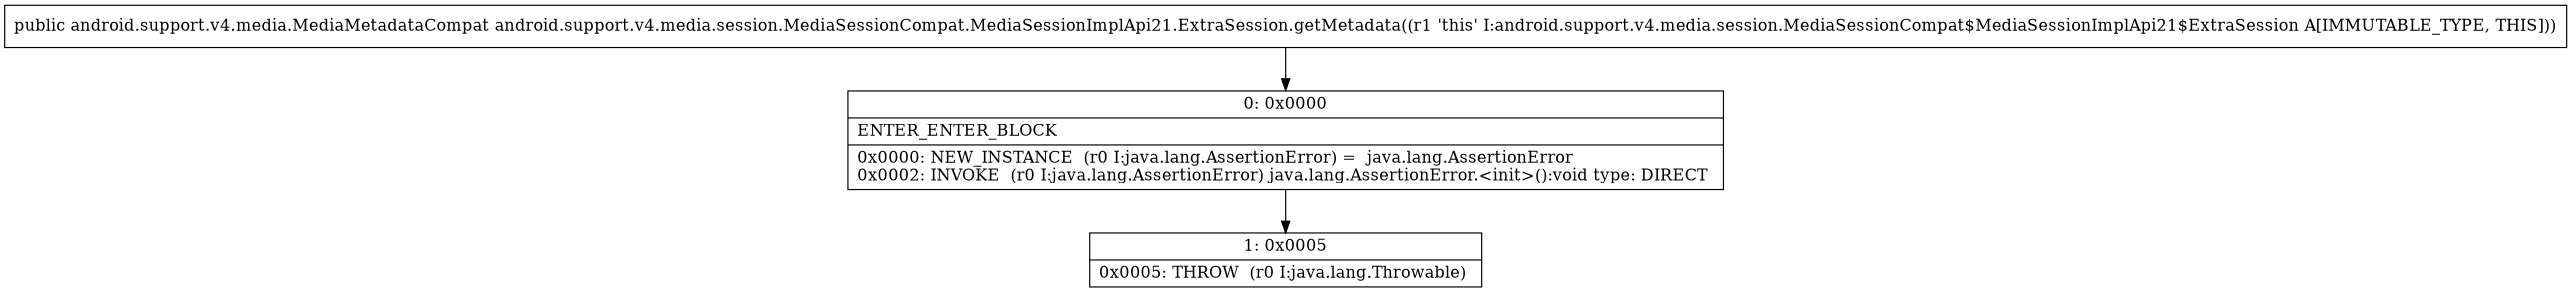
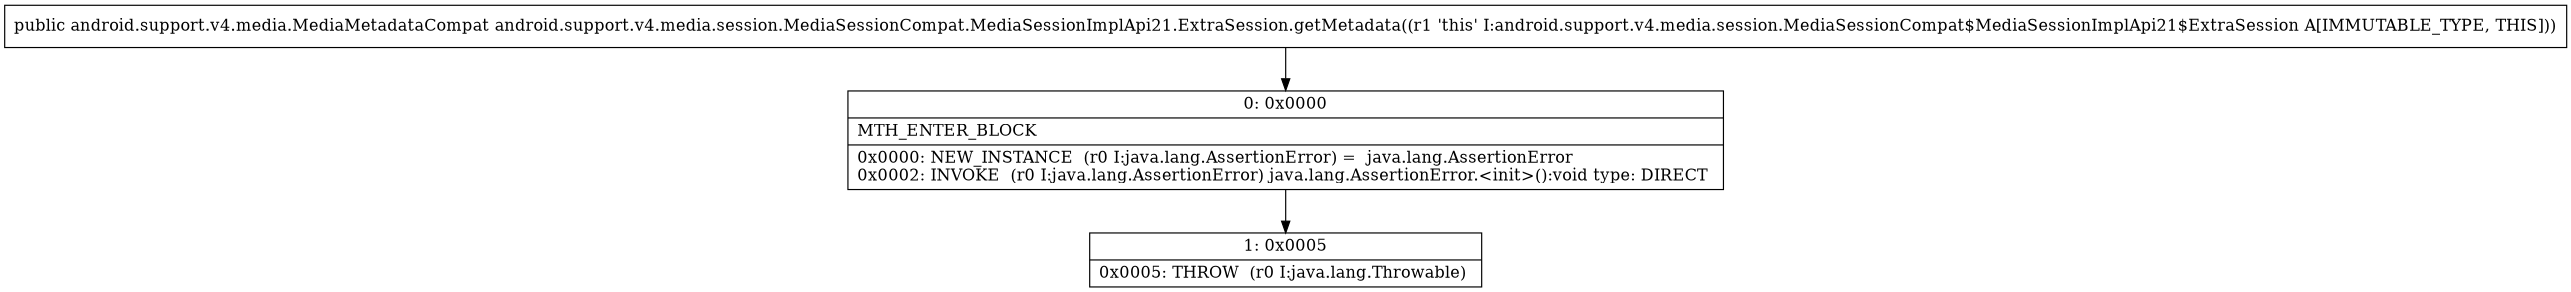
(958, 131) -> (948, 131)
